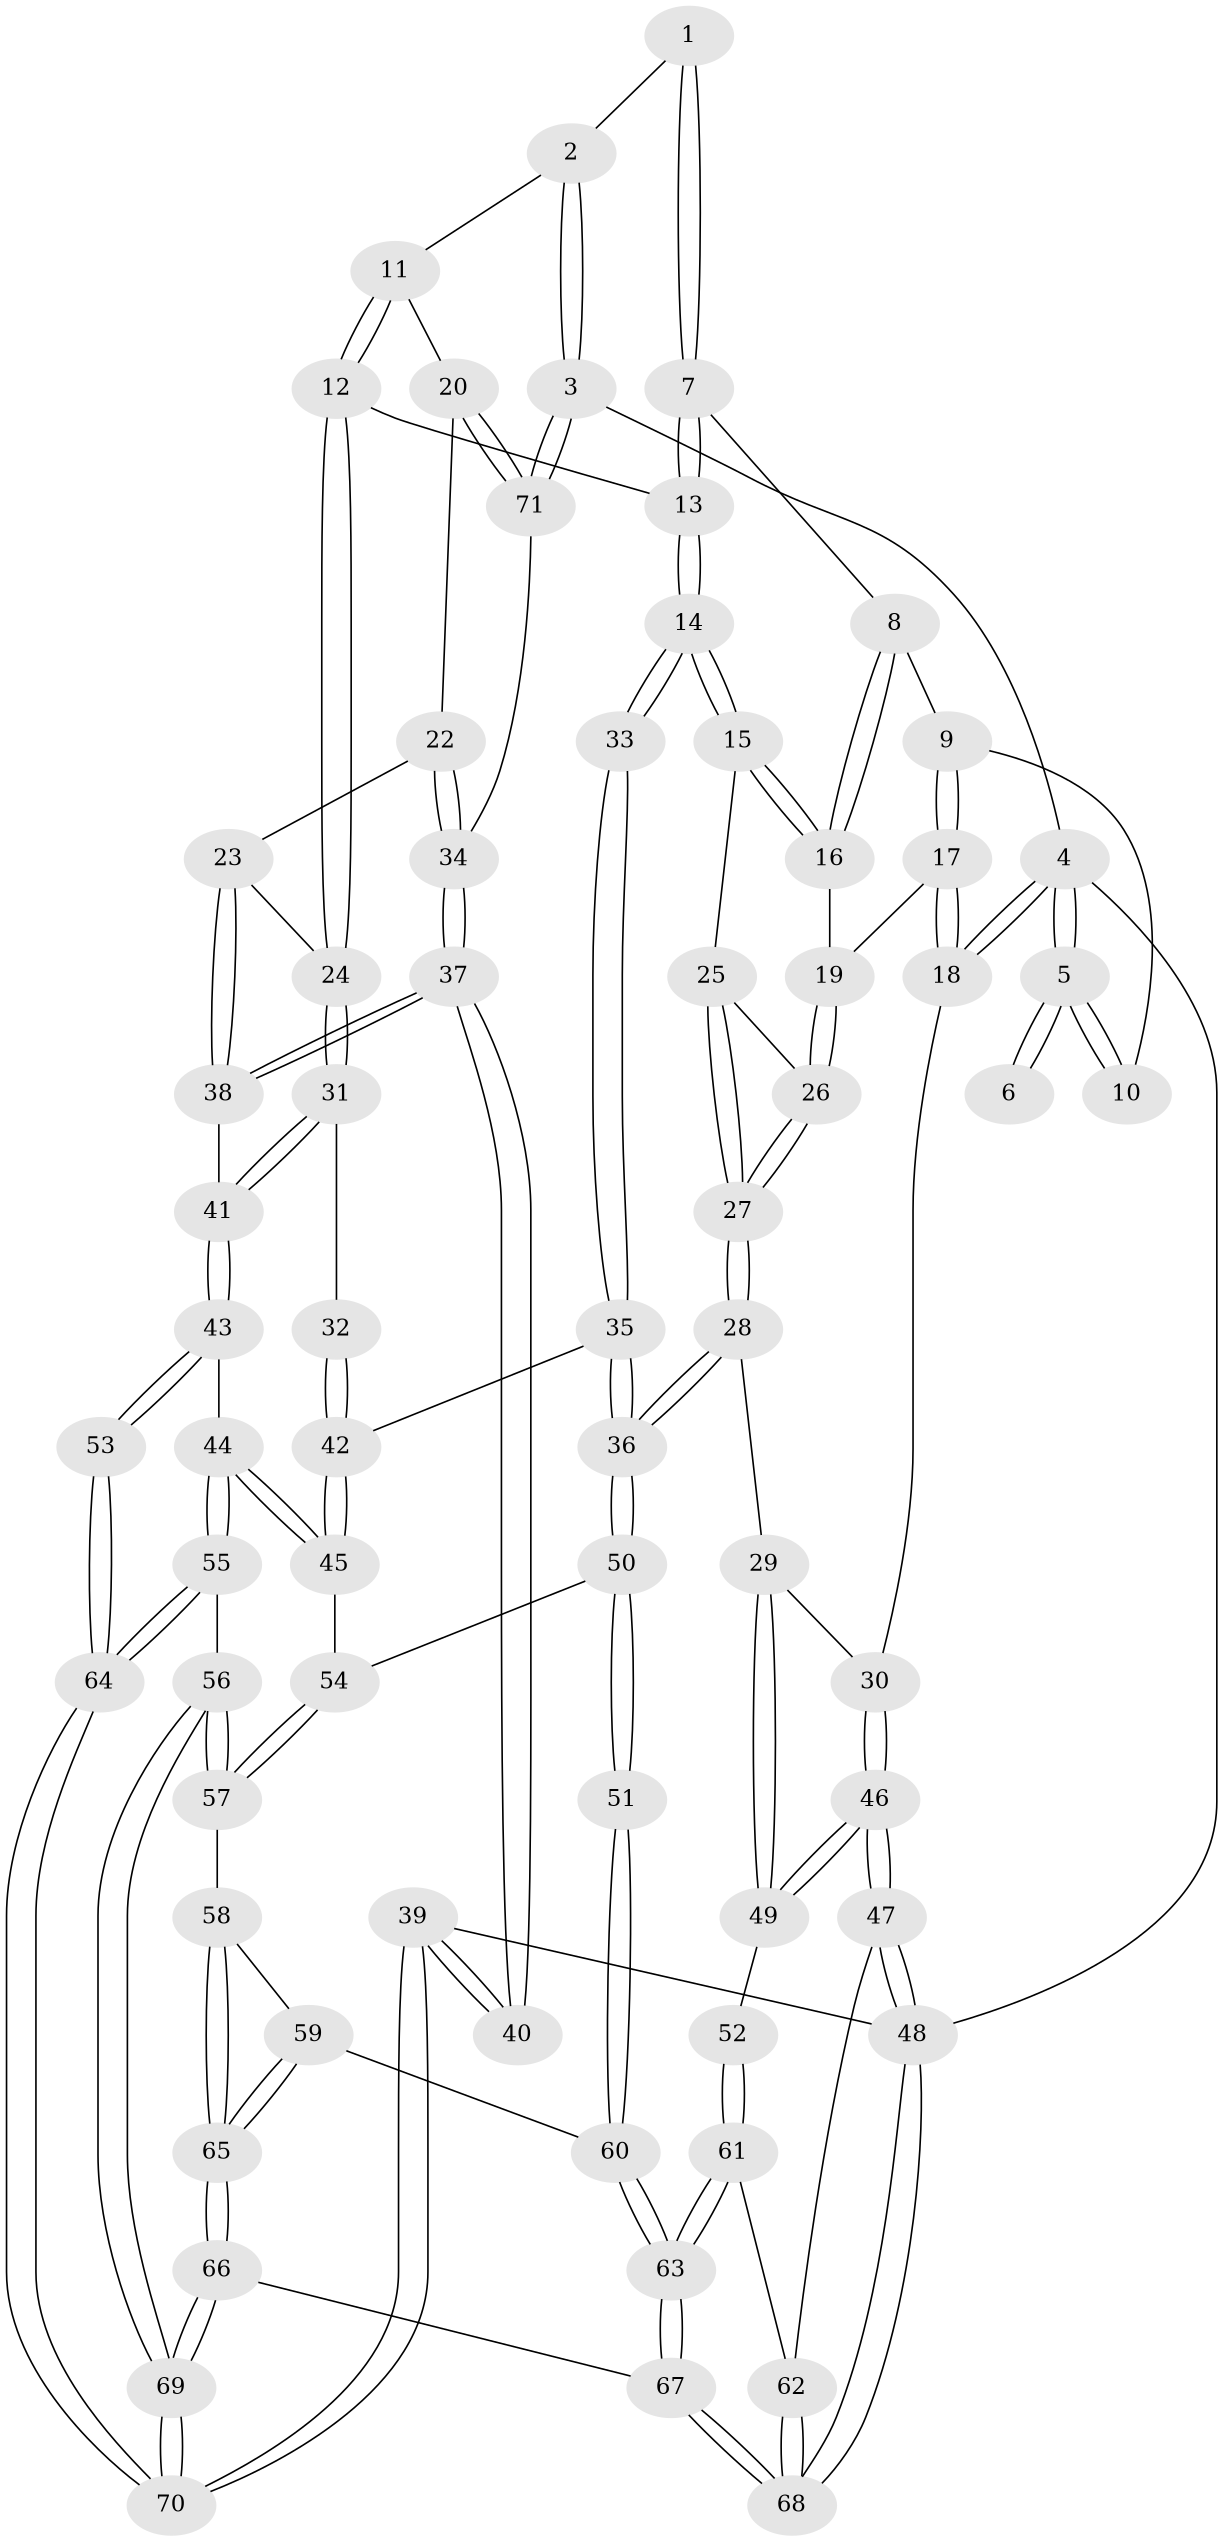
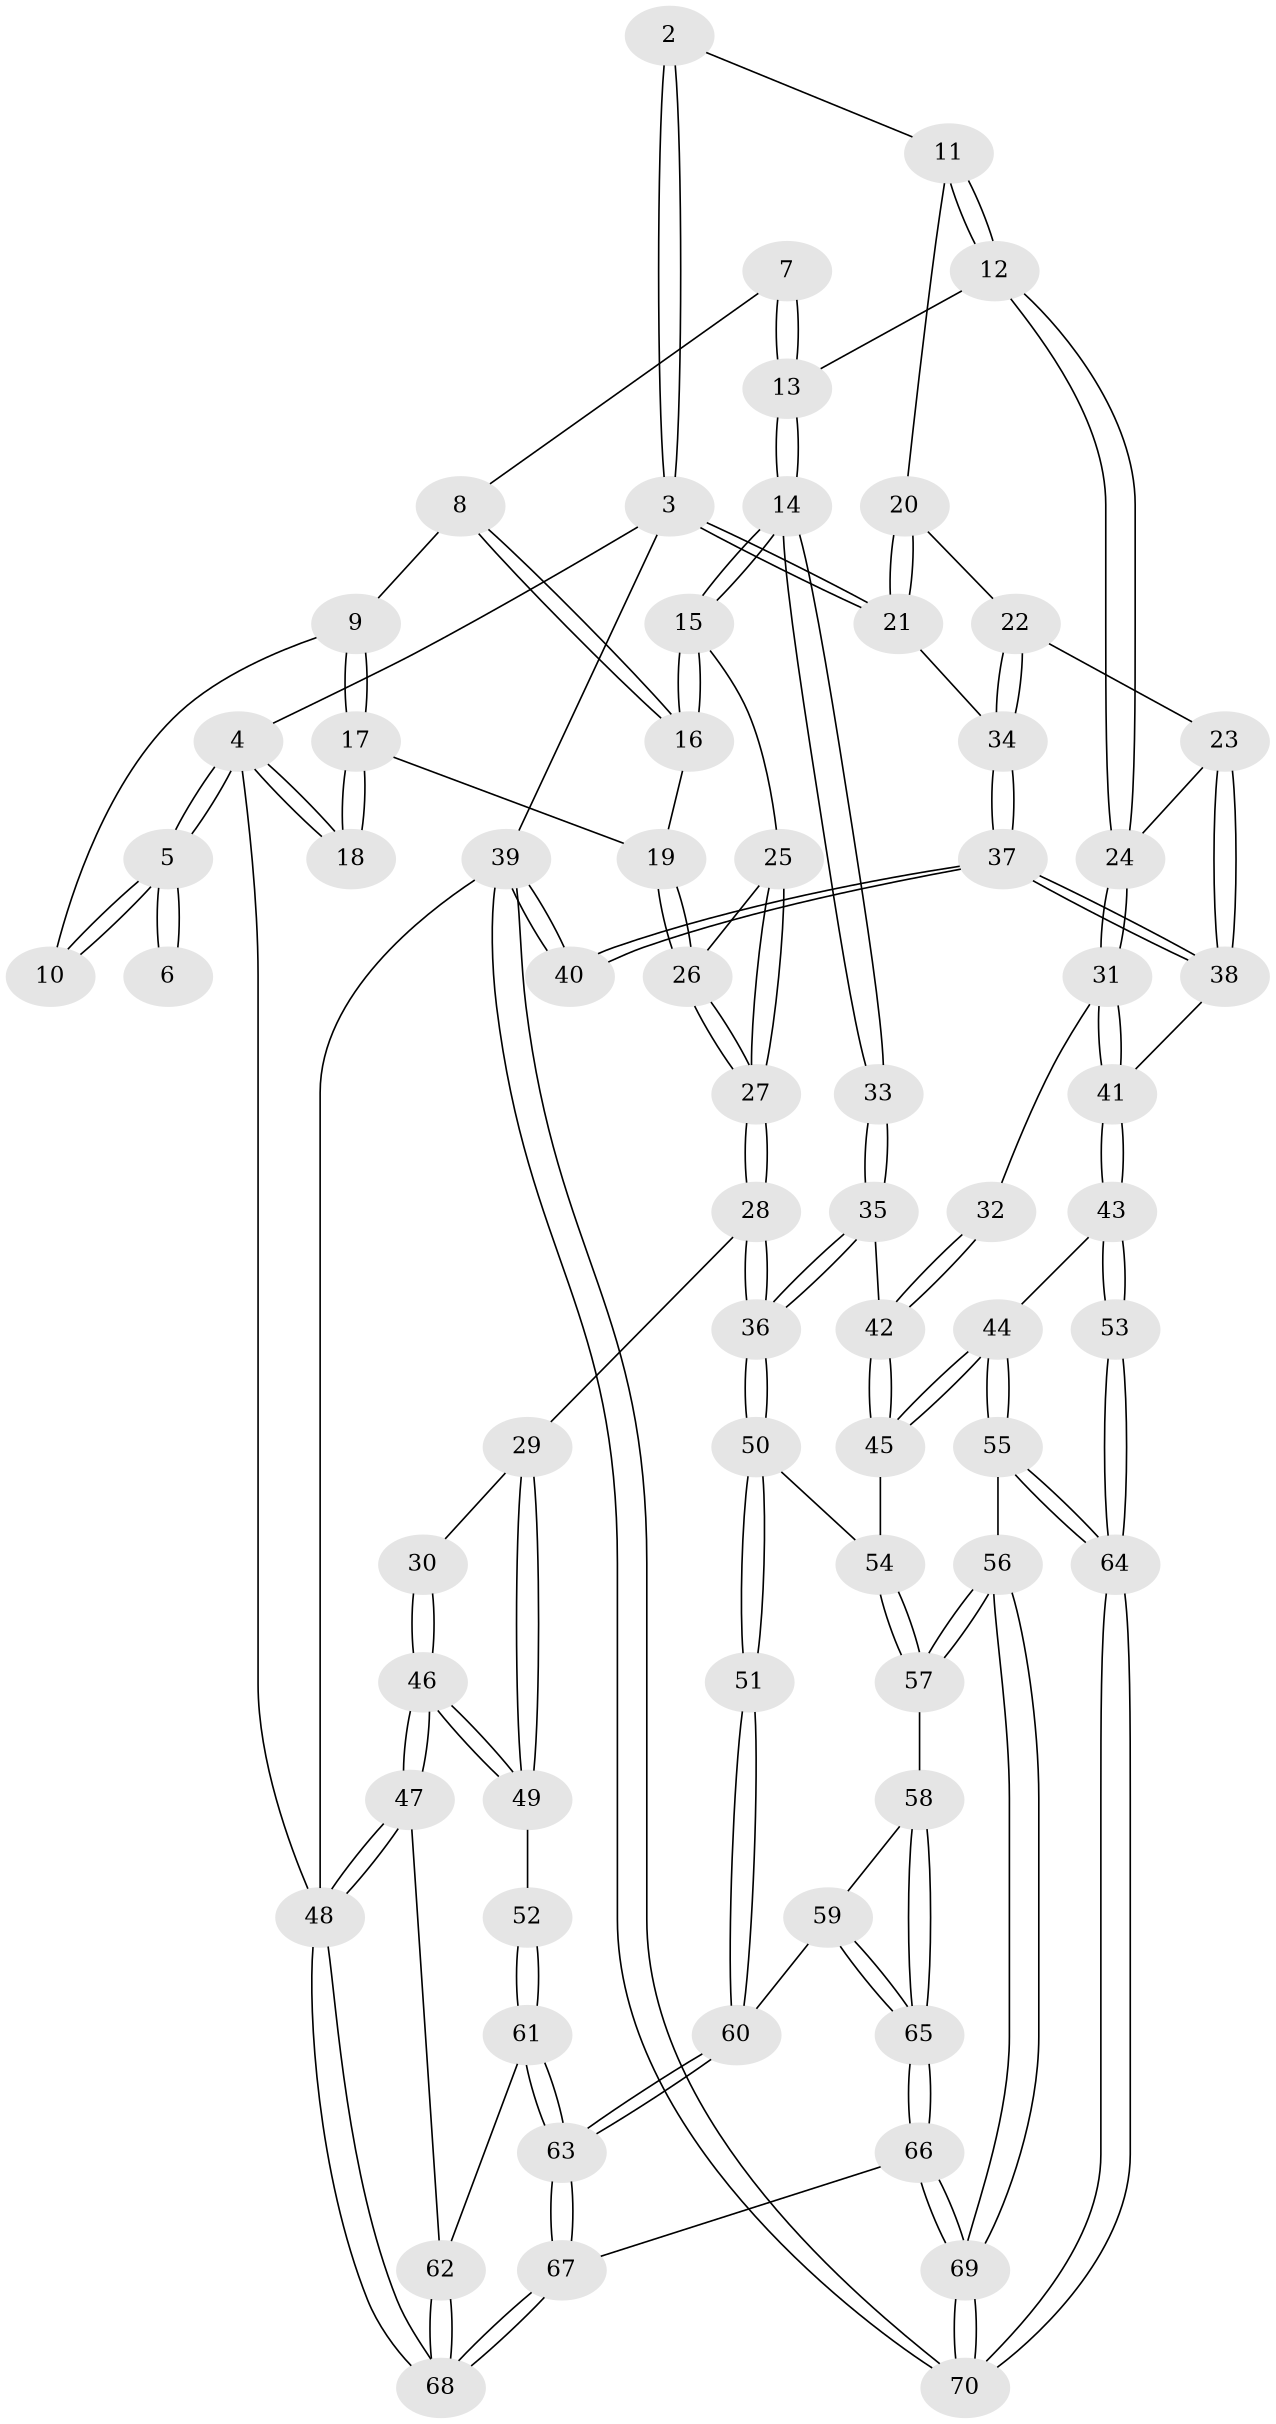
(689, 36) -> none
(531, 506) -> (898, 624)
none -> (588, 683)
(913, 1330) -> none
